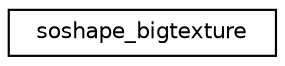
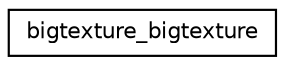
(142, 33) -> (142, 33)
